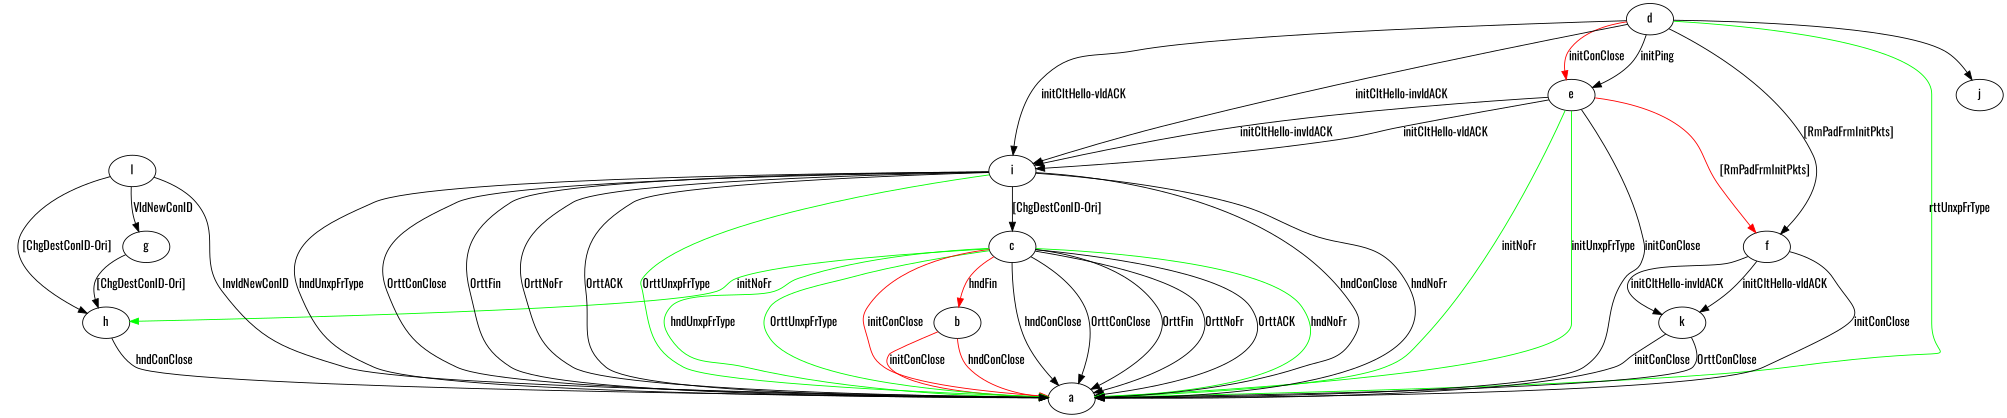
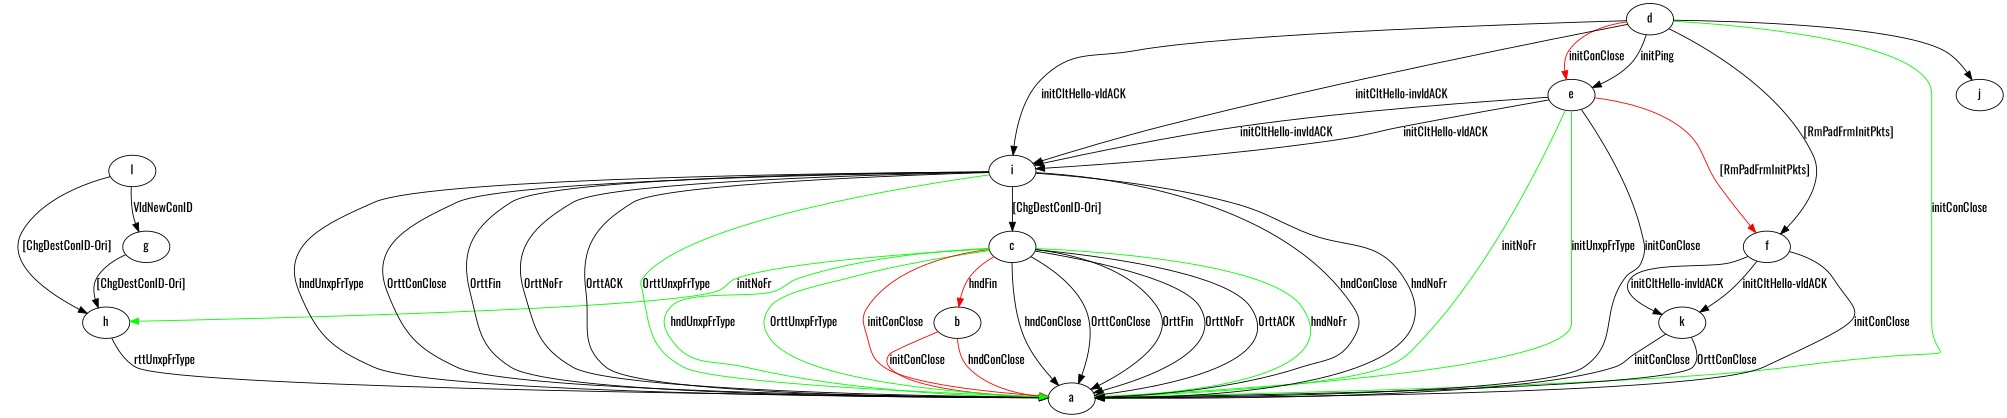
(1961, 209) -> (1961, 209)
(166, 361) -> (166, 361)
(349, 368) -> none
